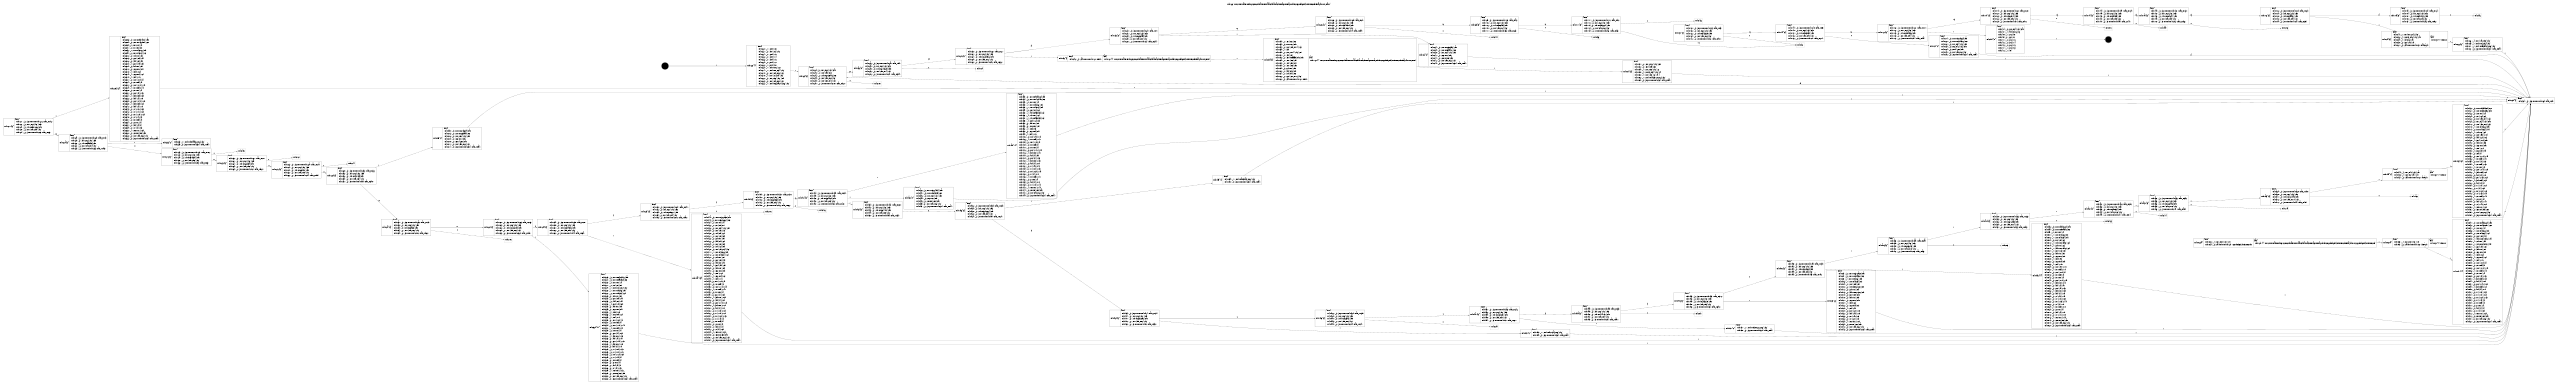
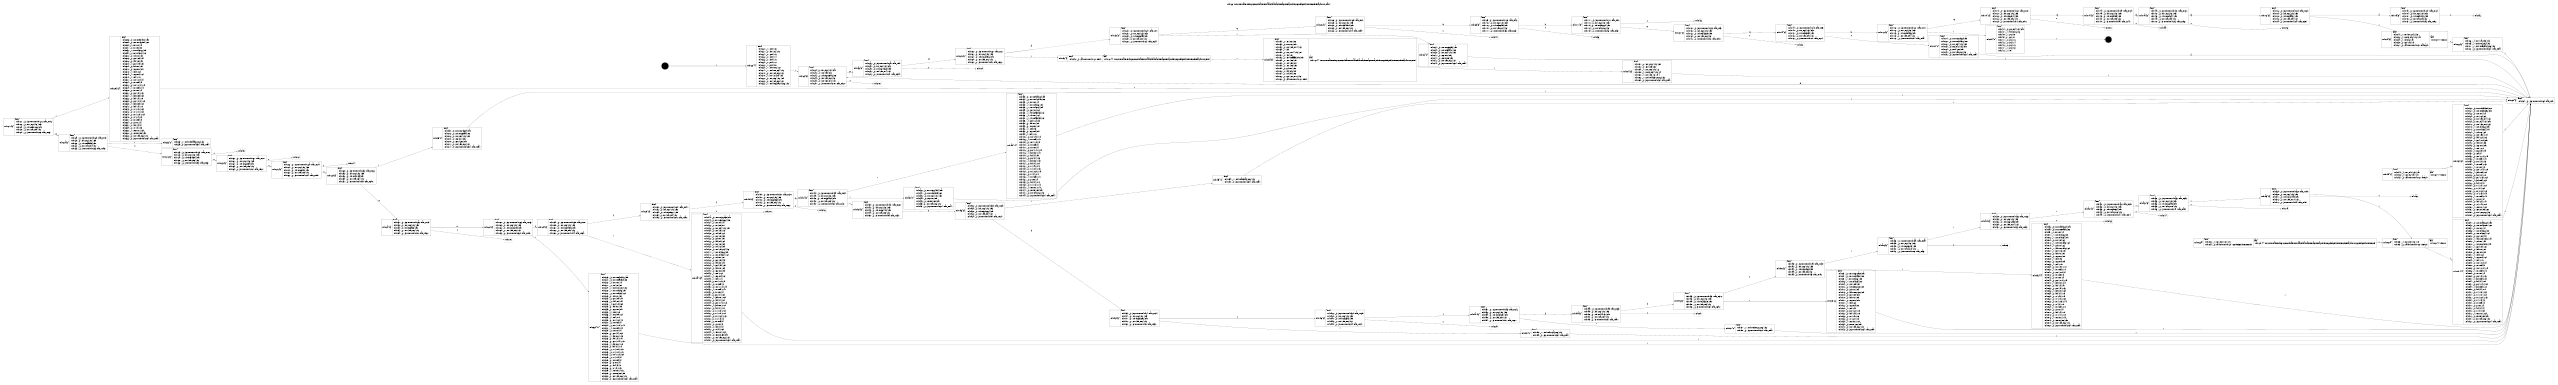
(1707, 46) -> (1647, 29)
(2346, 186) -> (2367, 202)
